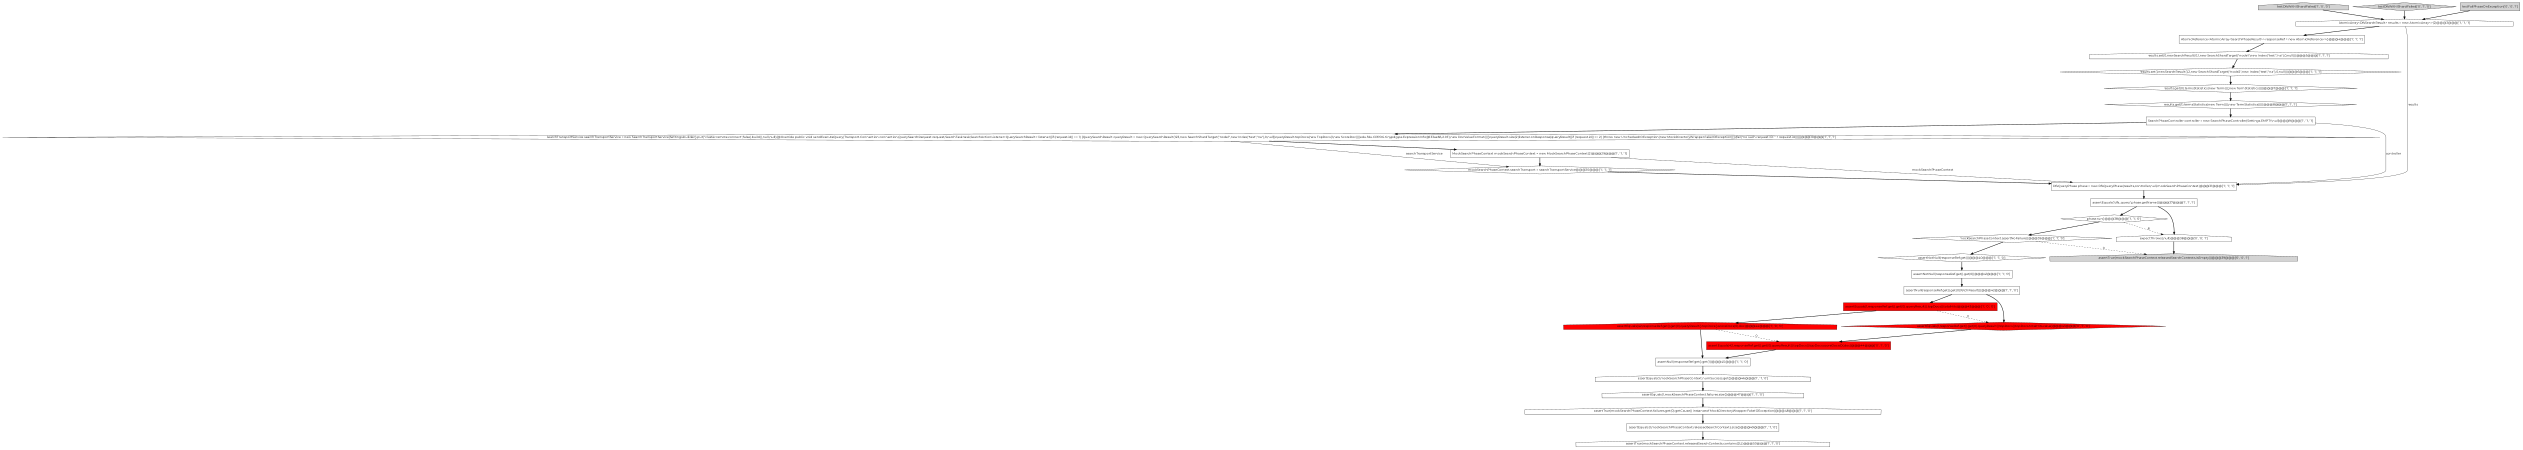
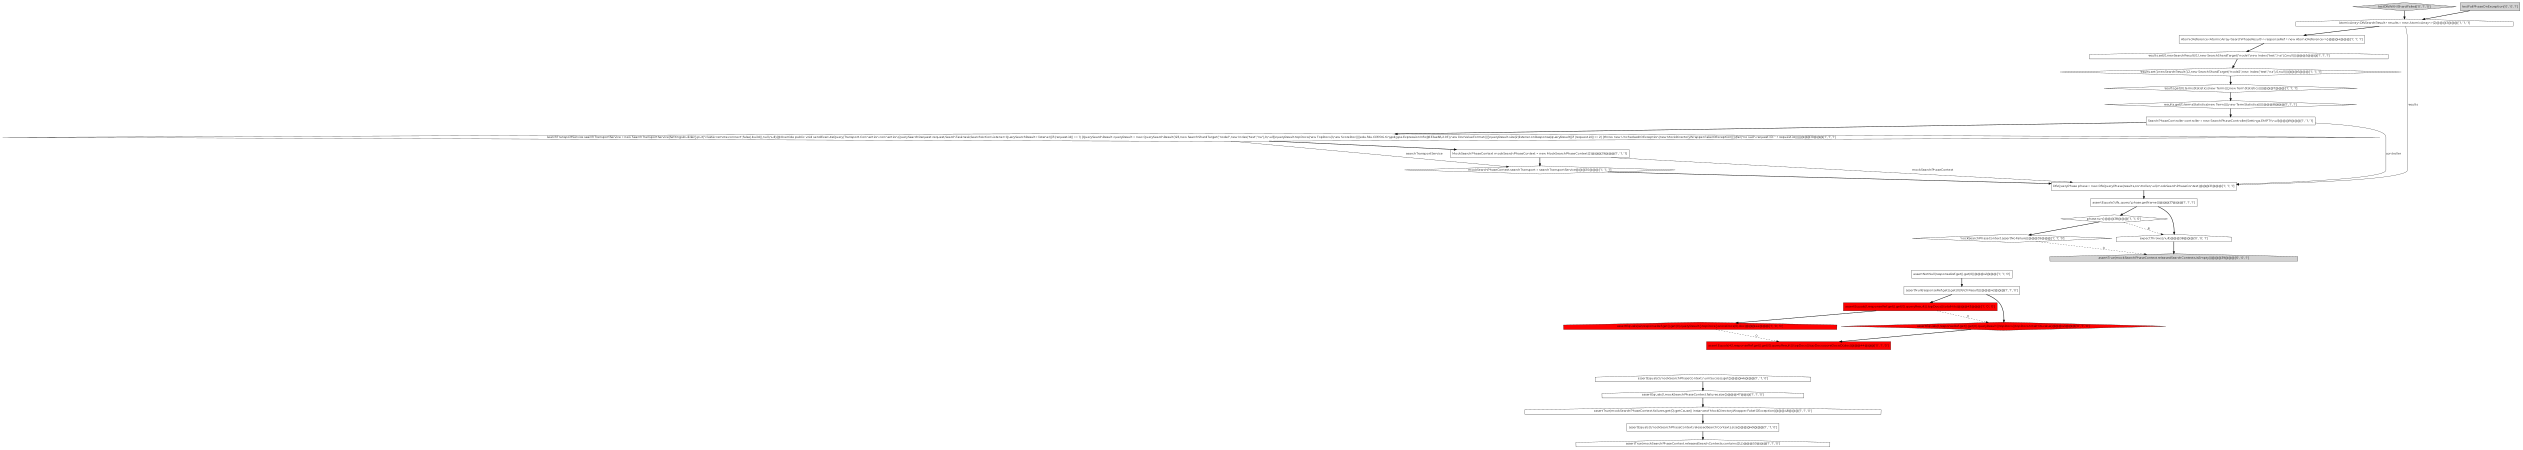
(2303, 7) -> none
(1962, 258) -> none
(1703, 362) -> none
